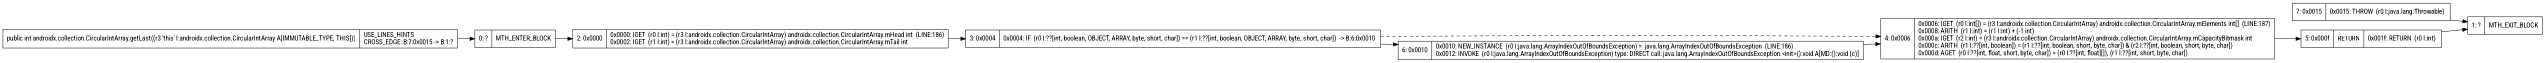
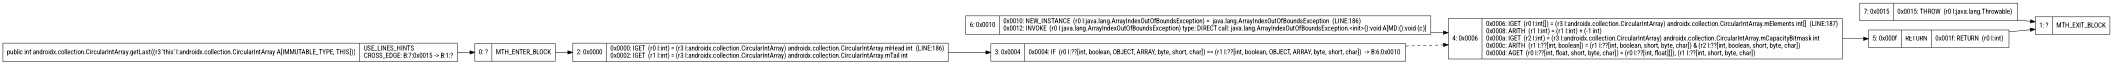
(1387, 44) -> none
